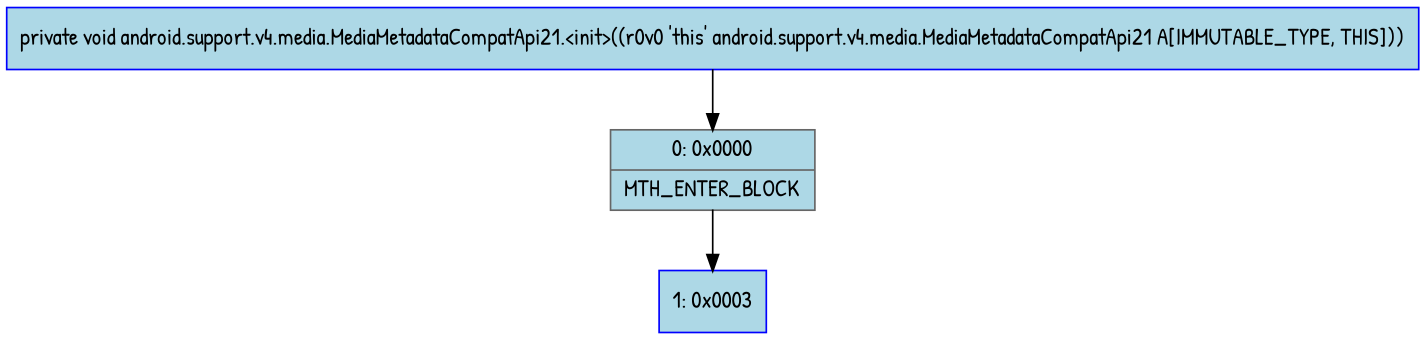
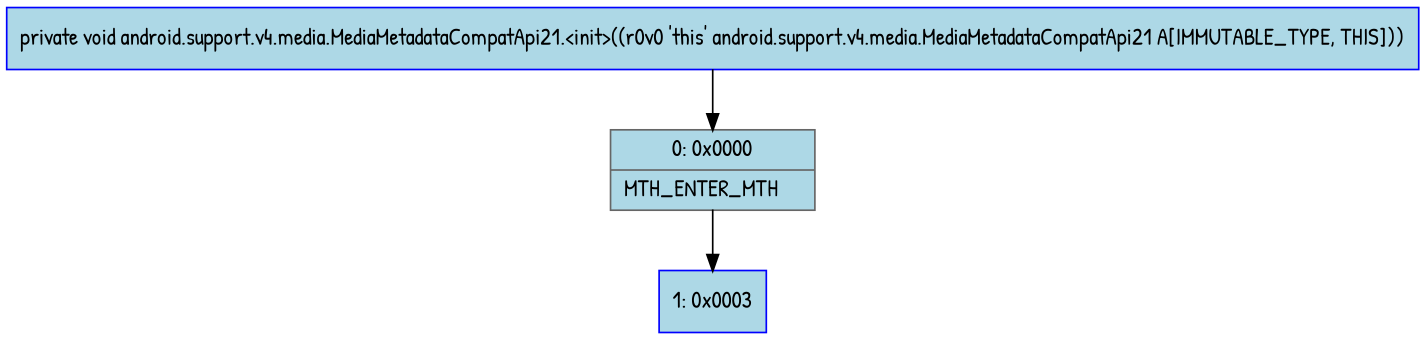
(713, 189) -> (702, 189)
